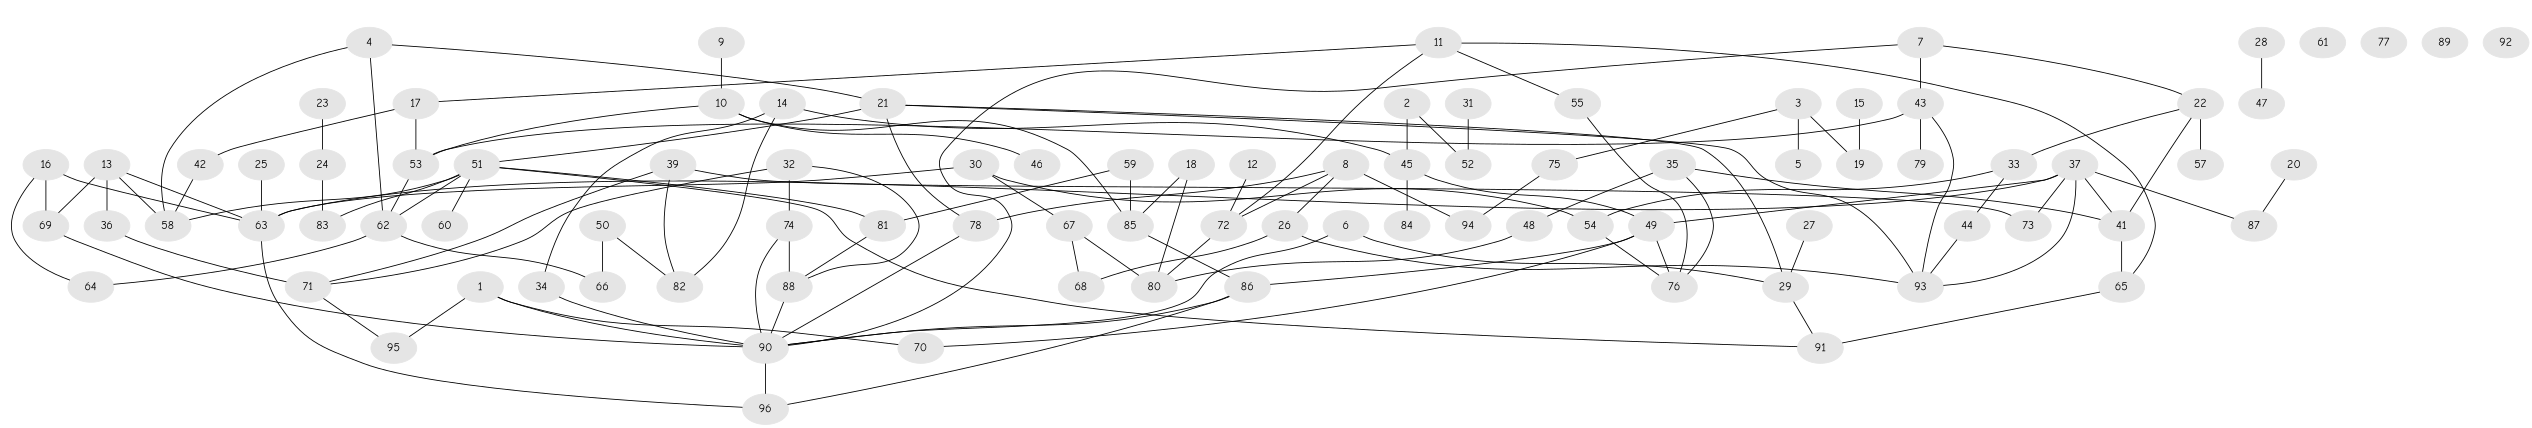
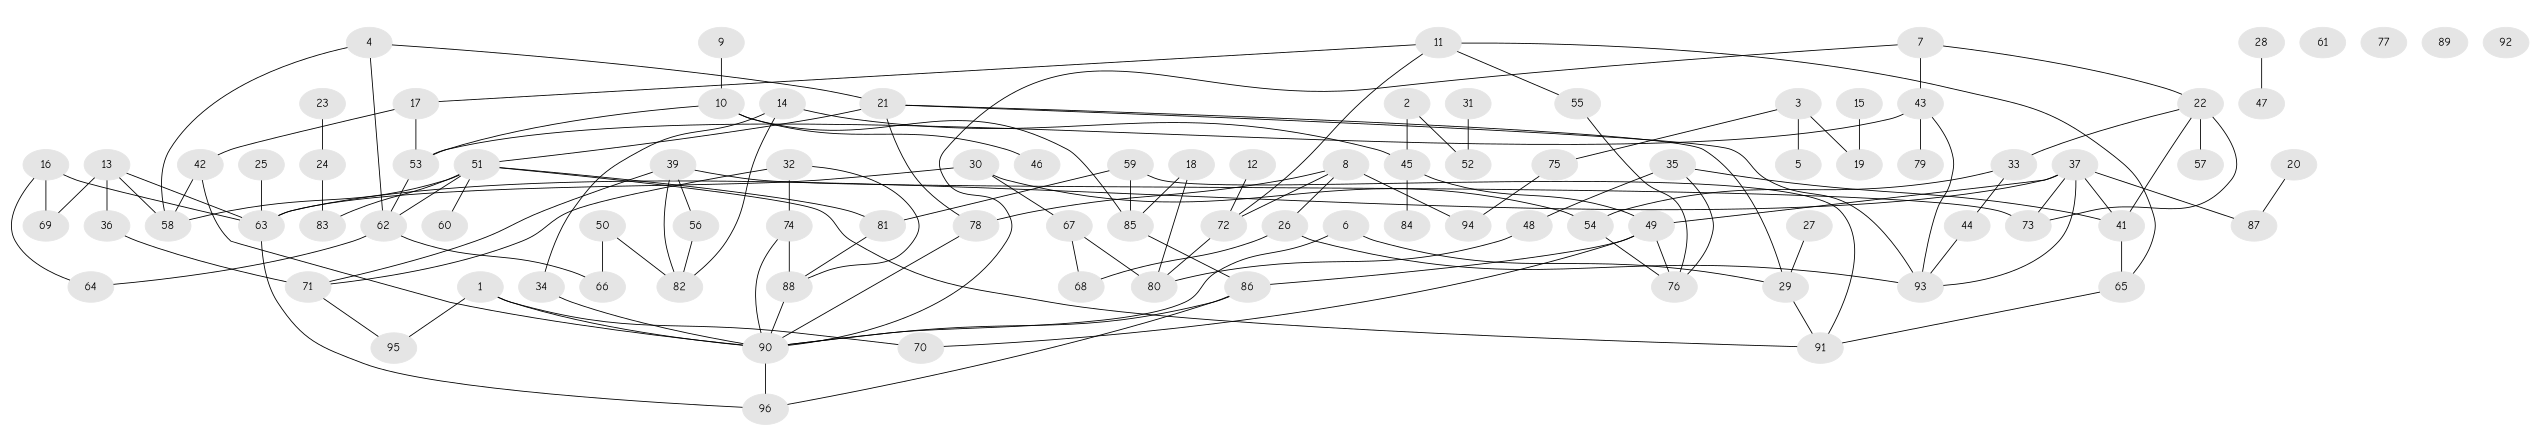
none -> (1561, 182)
none -> (2180, 208)
none -> (696, 226)
(398, 321) -> (450, 302)
